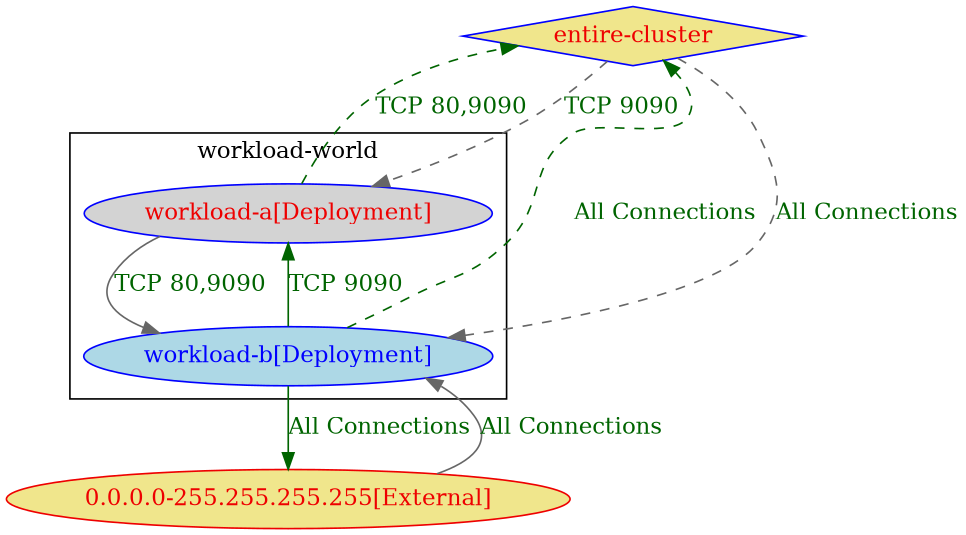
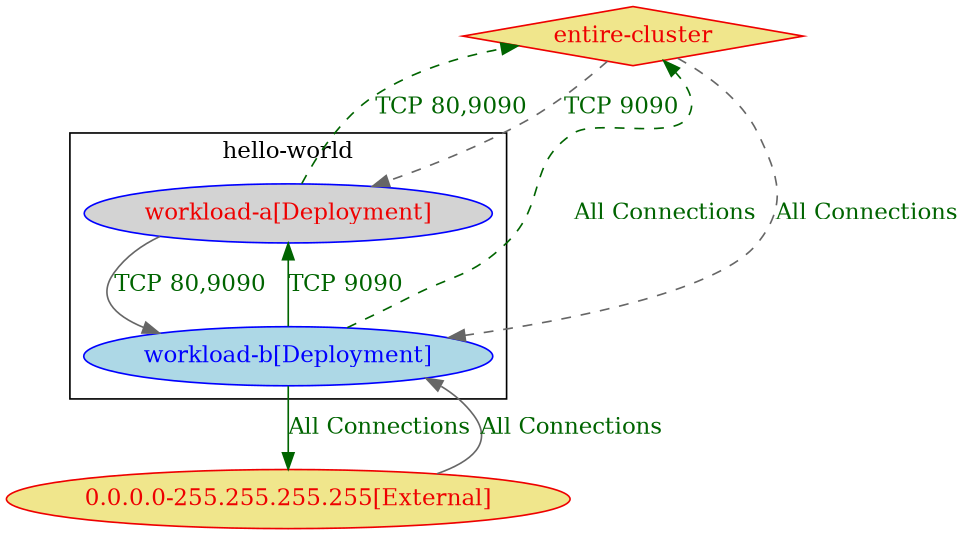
(633, 36) -> (633, 36)
(288, 152) -> (288, 152)
